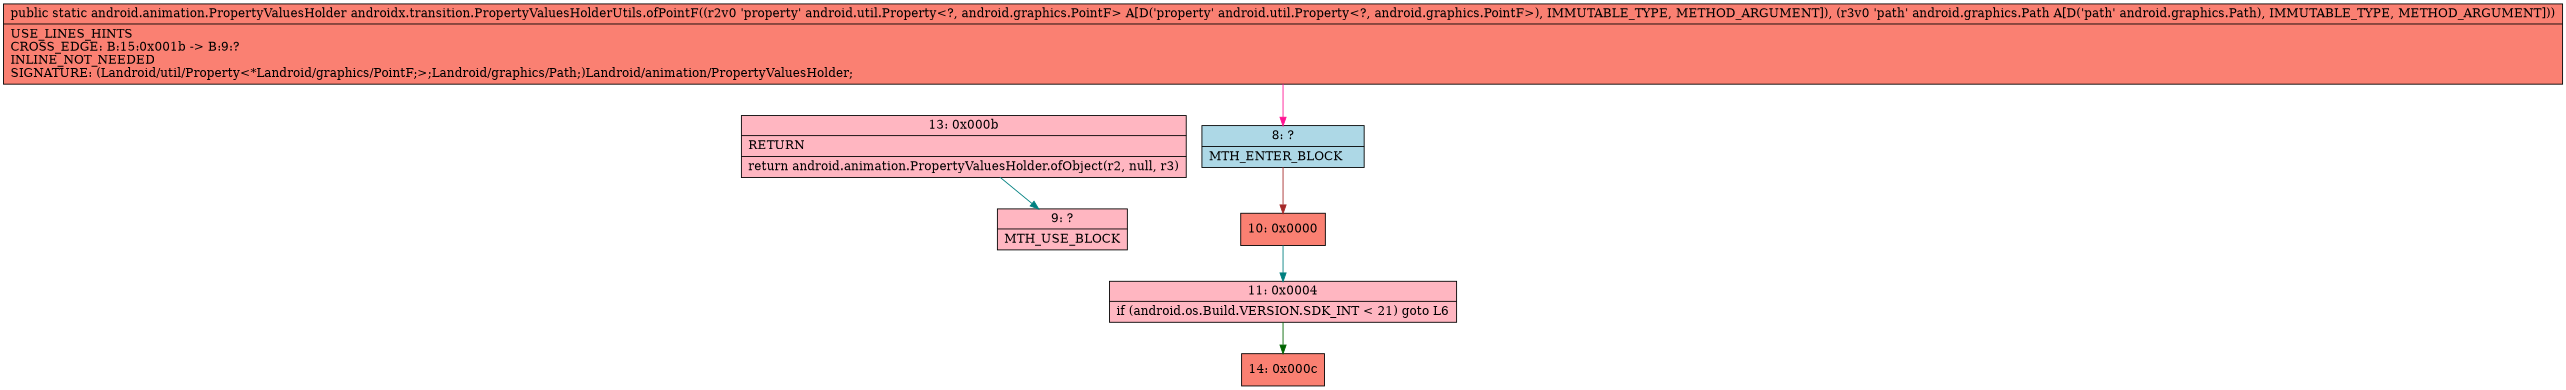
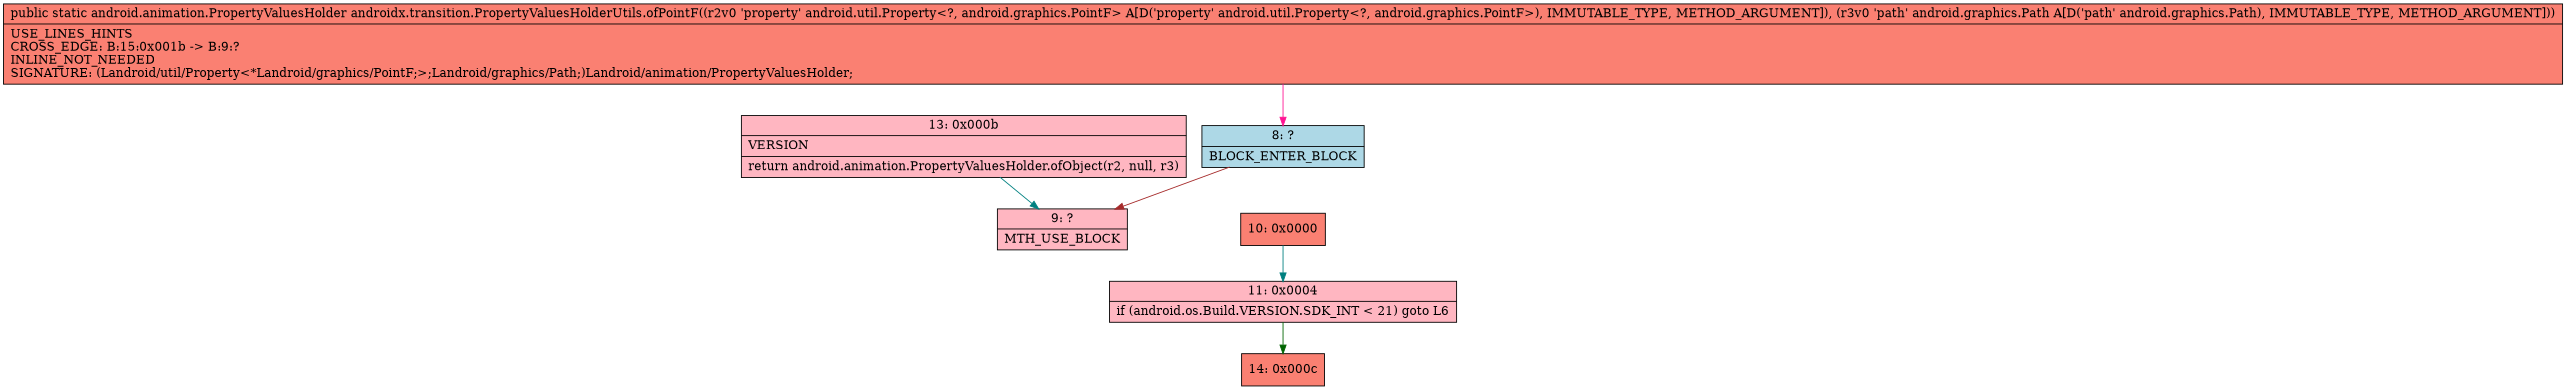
(777, 146) -> (779, 146)
(1276, 157) -> (1283, 157)
(1283, 186) -> (1176, 187)
